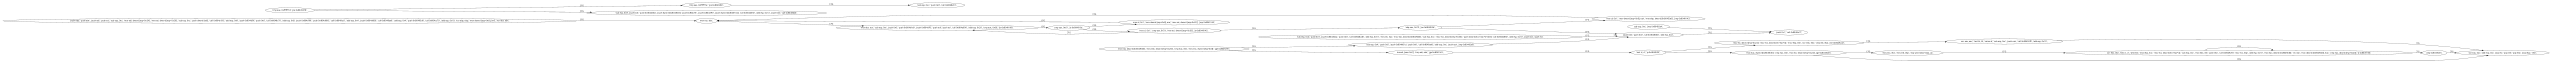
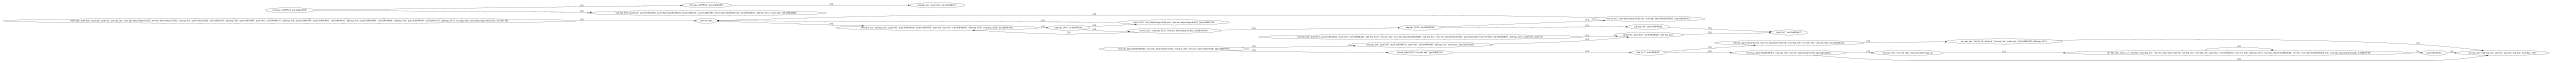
(1528, 31) -> (1534, 27)
